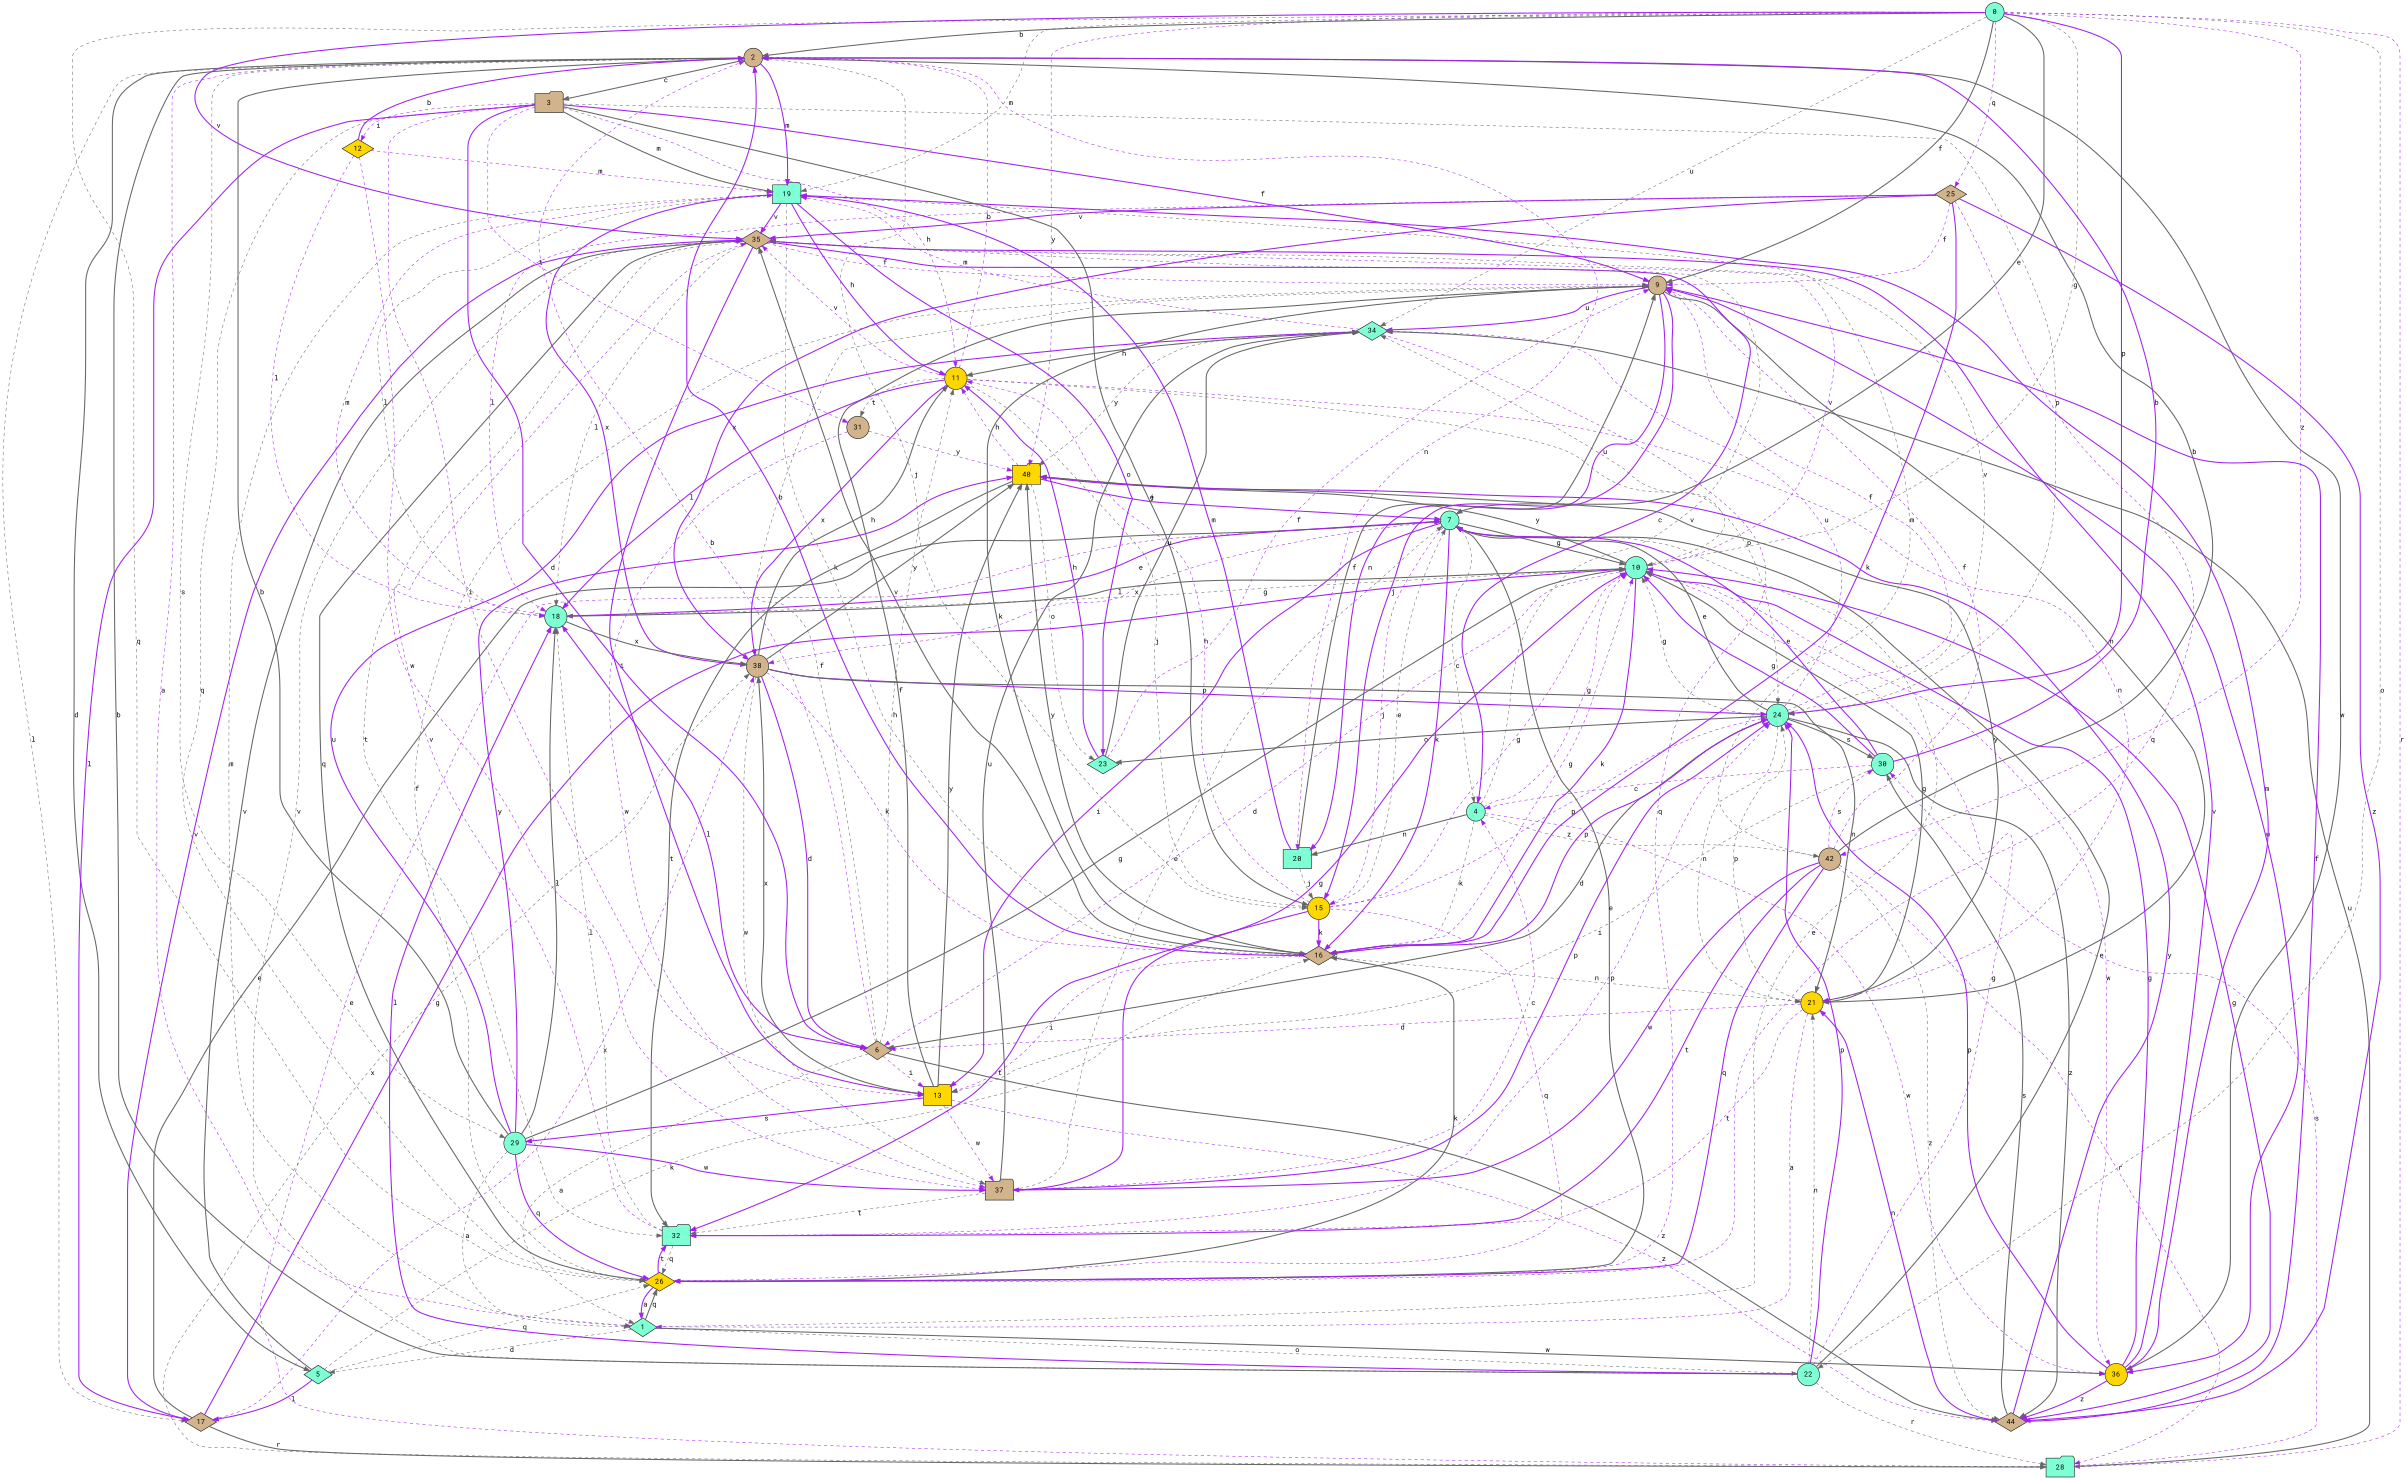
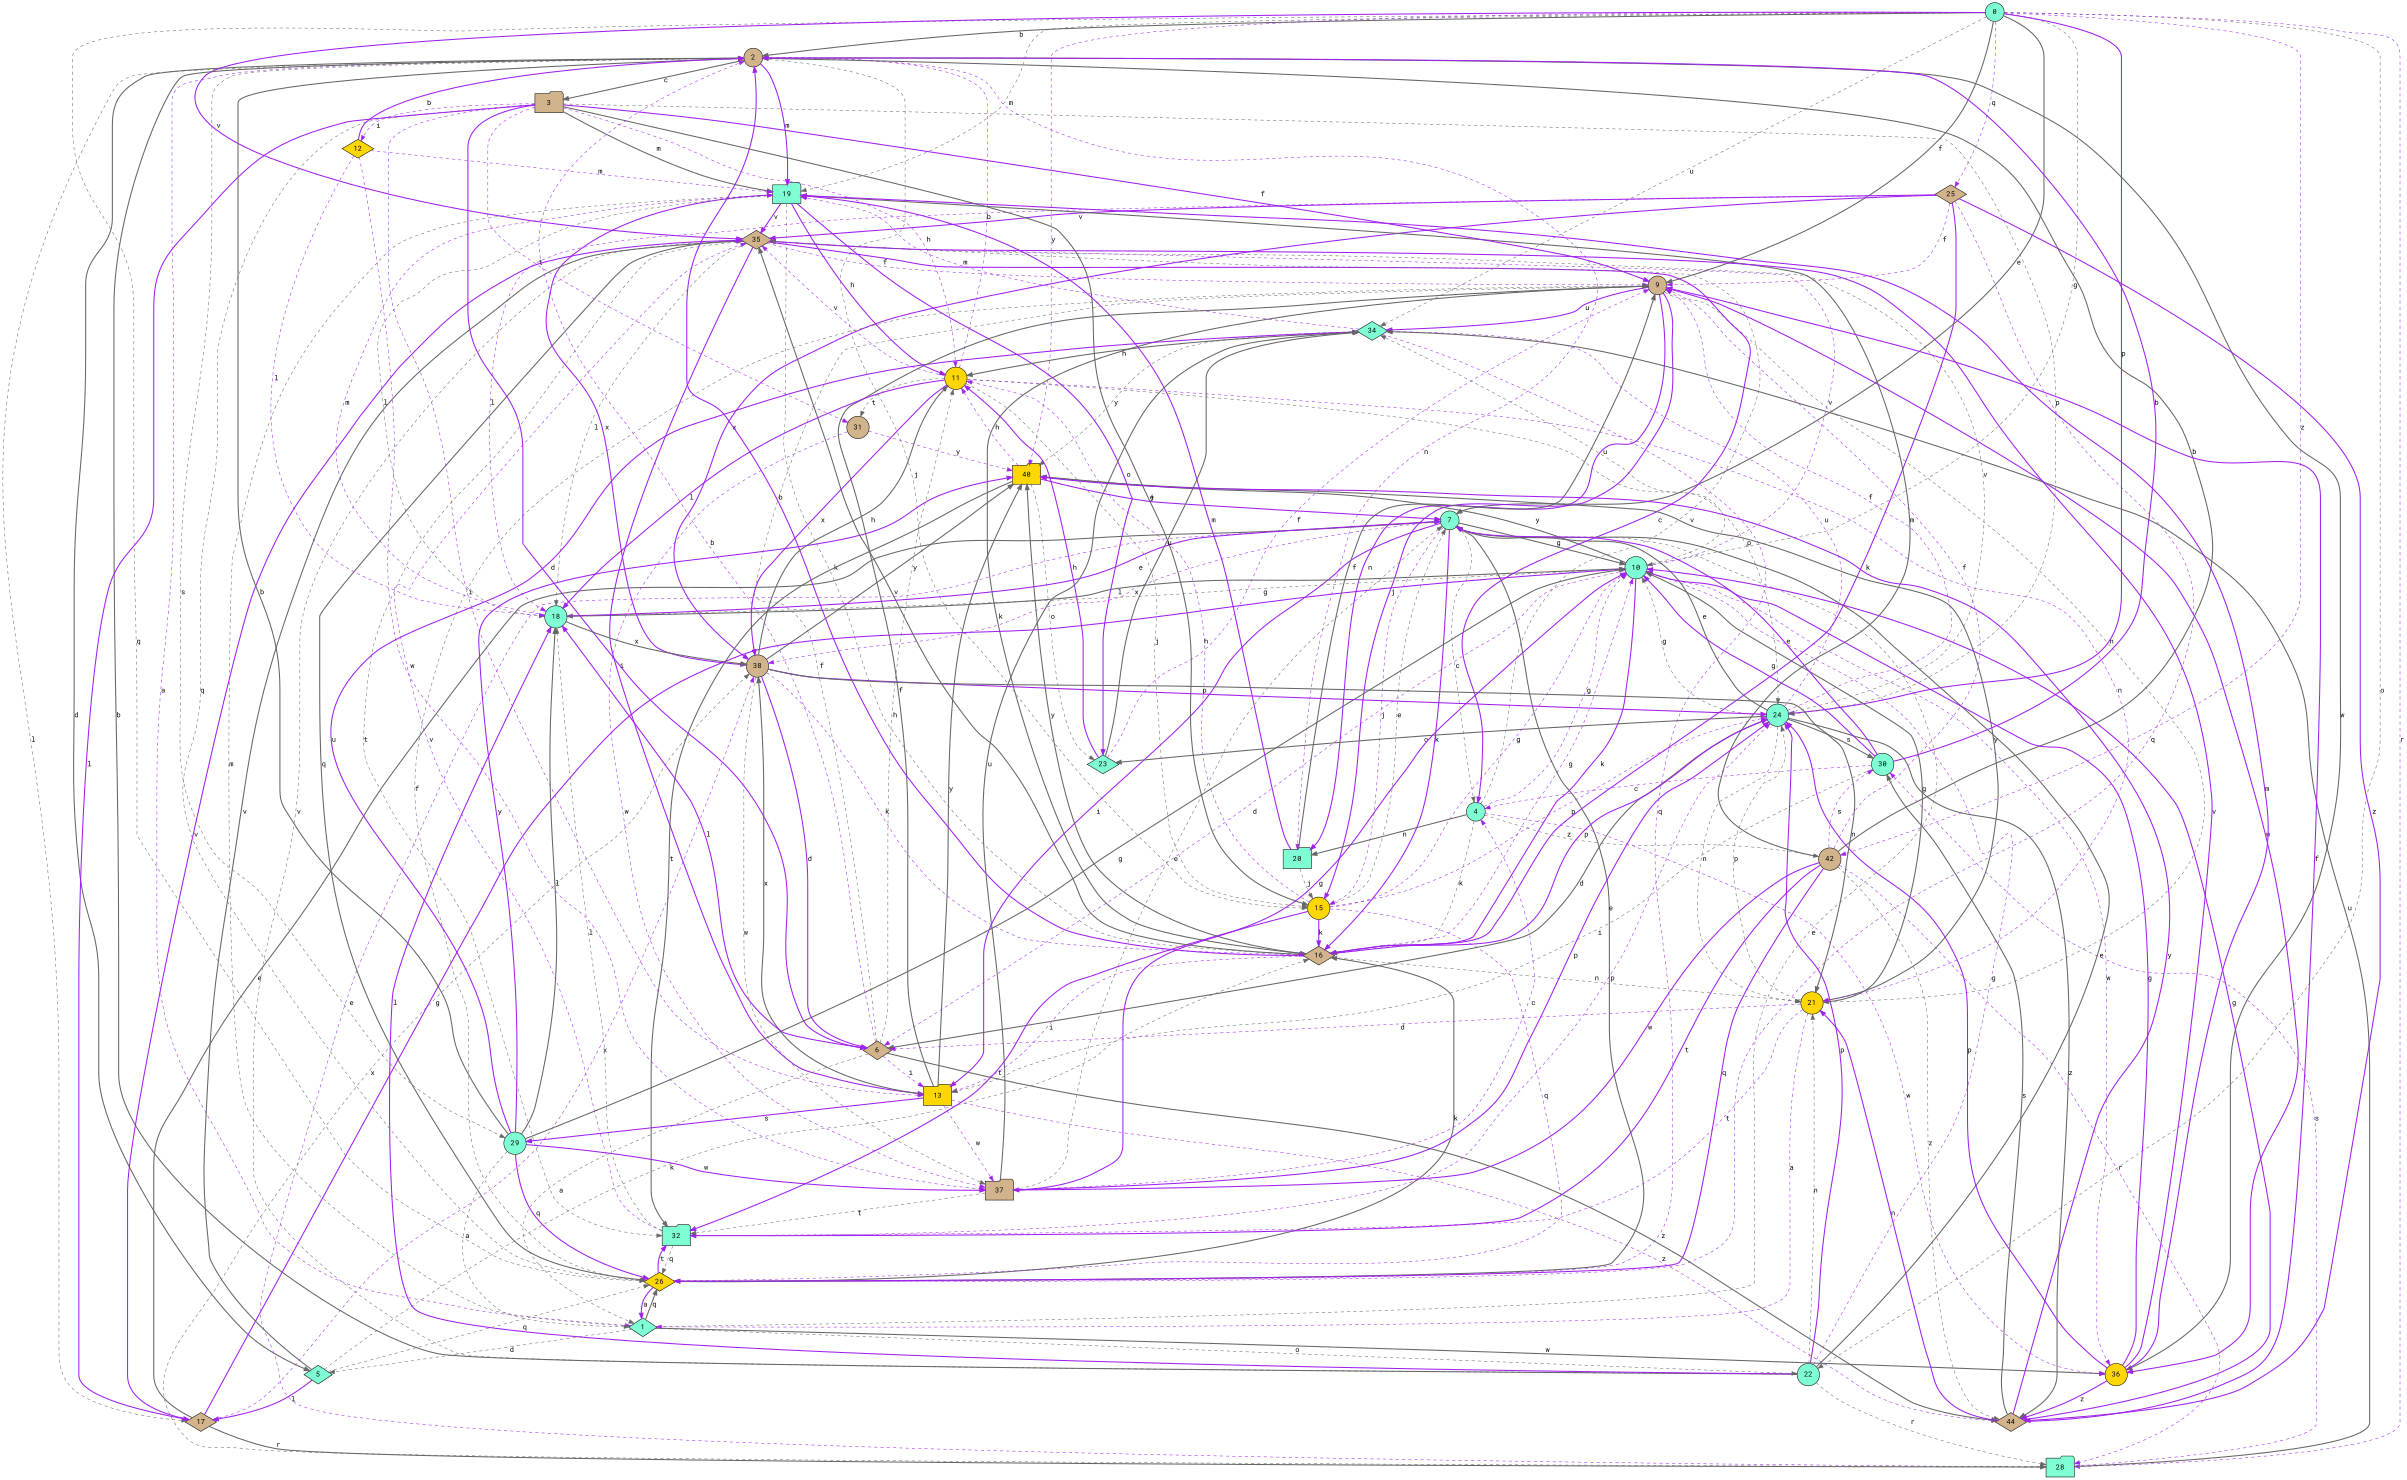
(1682, 257) -> (1682, 257)
(2135, 675) -> (2135, 675)
